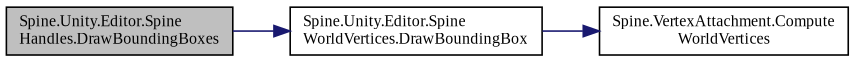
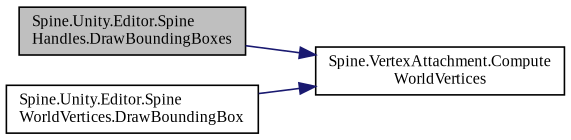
(253, 31) -> (273, 49)
